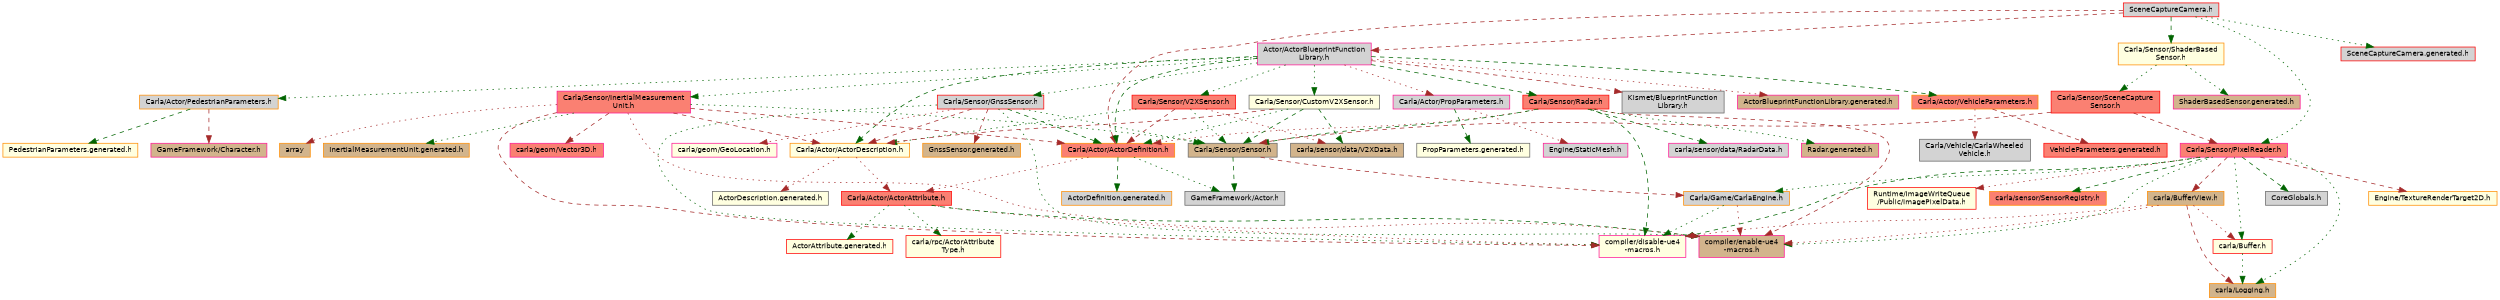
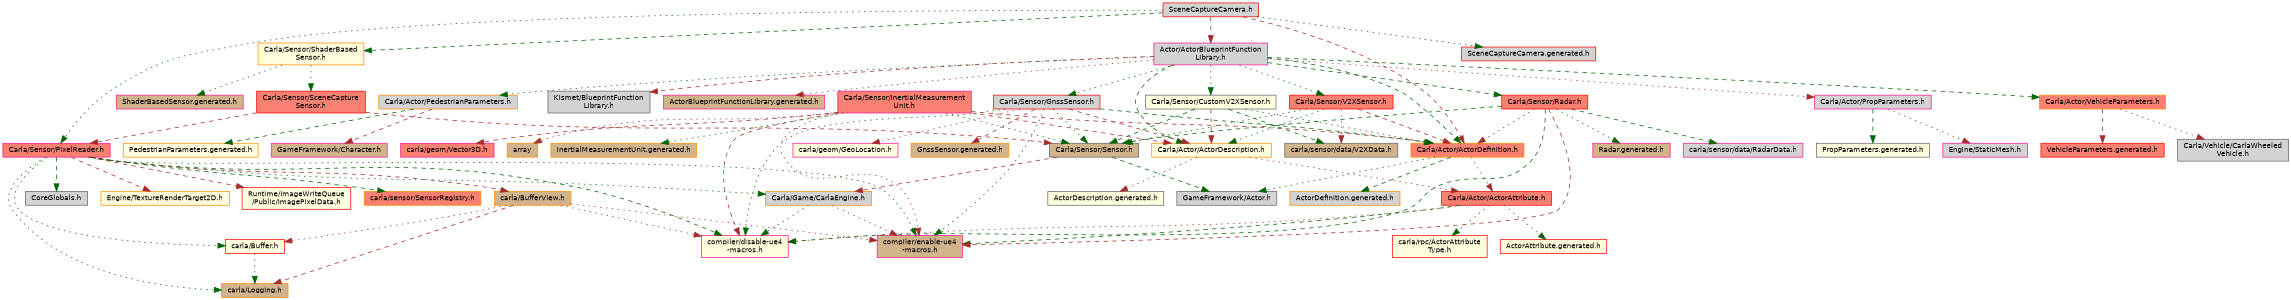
(950, 79) -> none
(2069, 175) -> (163, 172)
